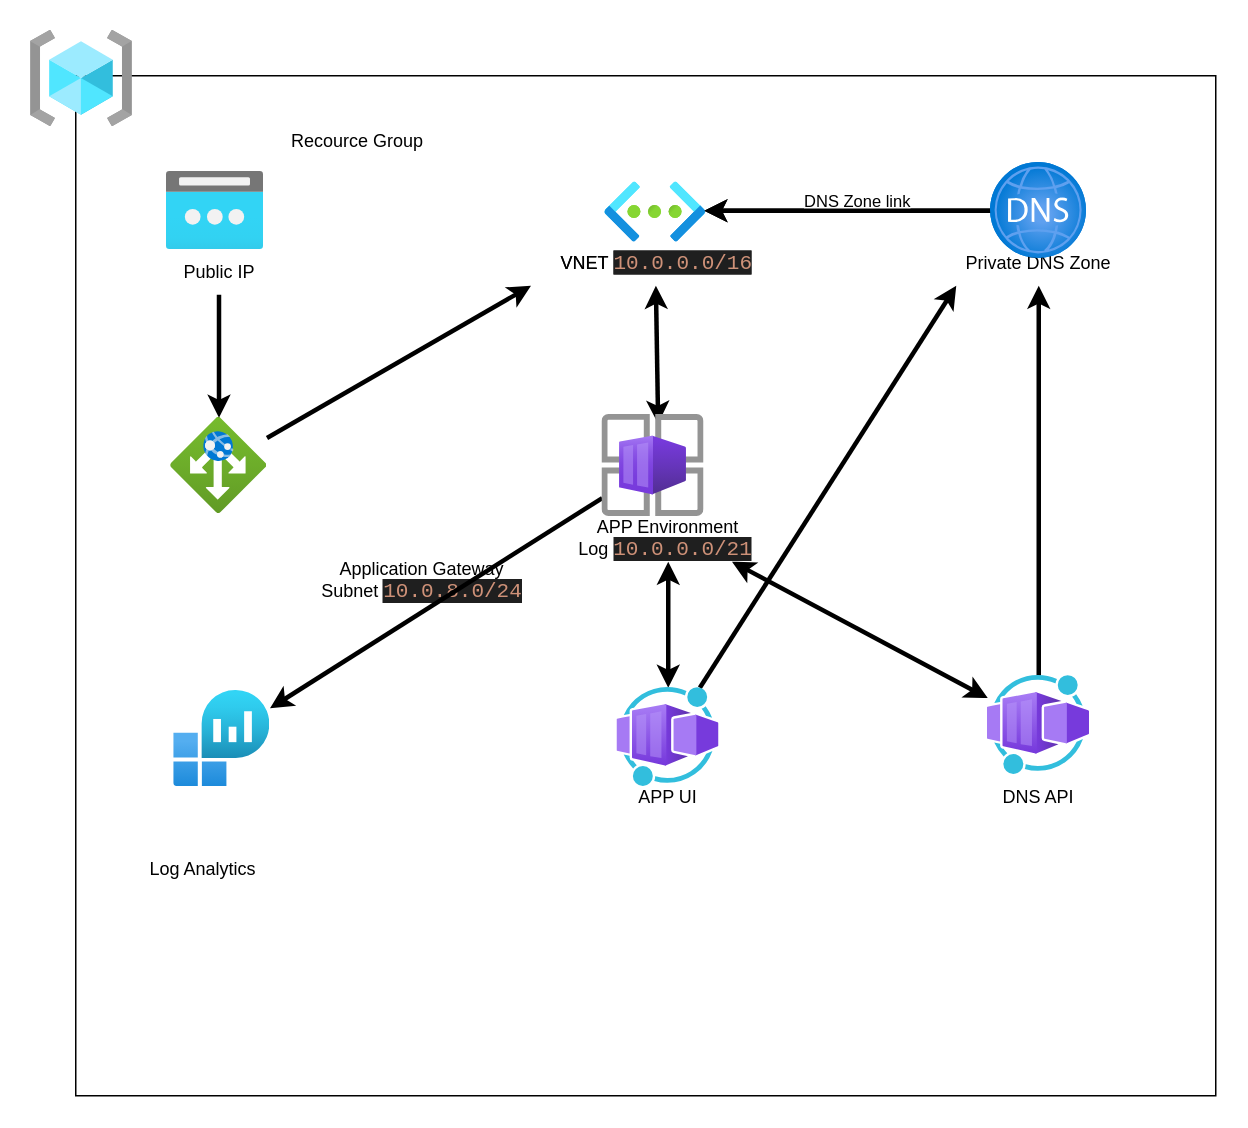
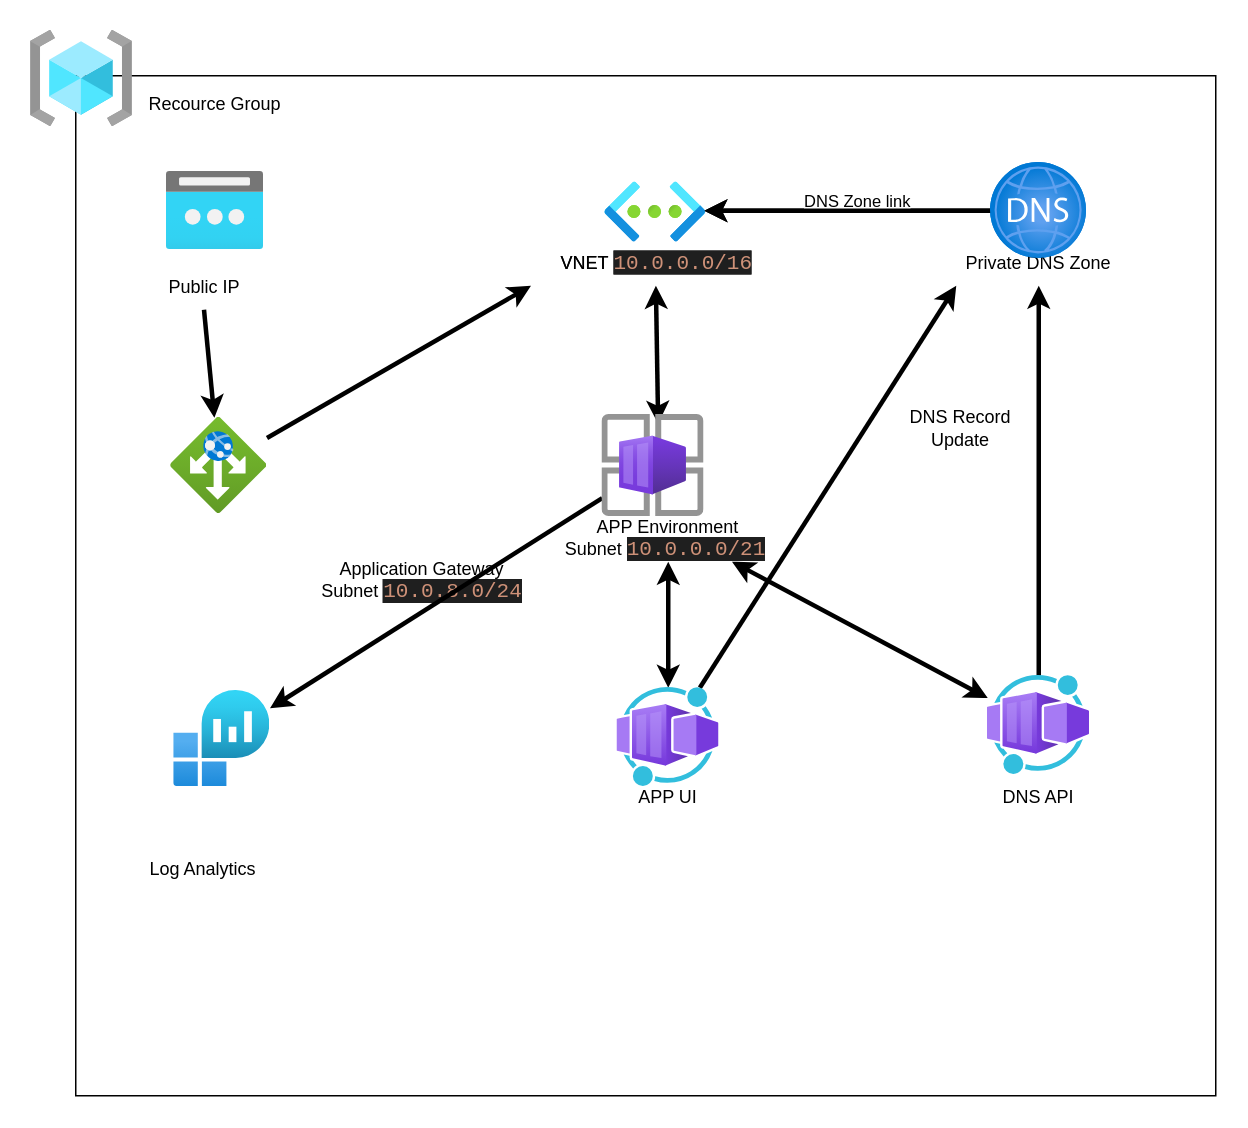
(358, 142) -> (215, 104)
(219, 272) -> (204, 287)
none -> (961, 428)
(668, 539) -> (668, 539)
